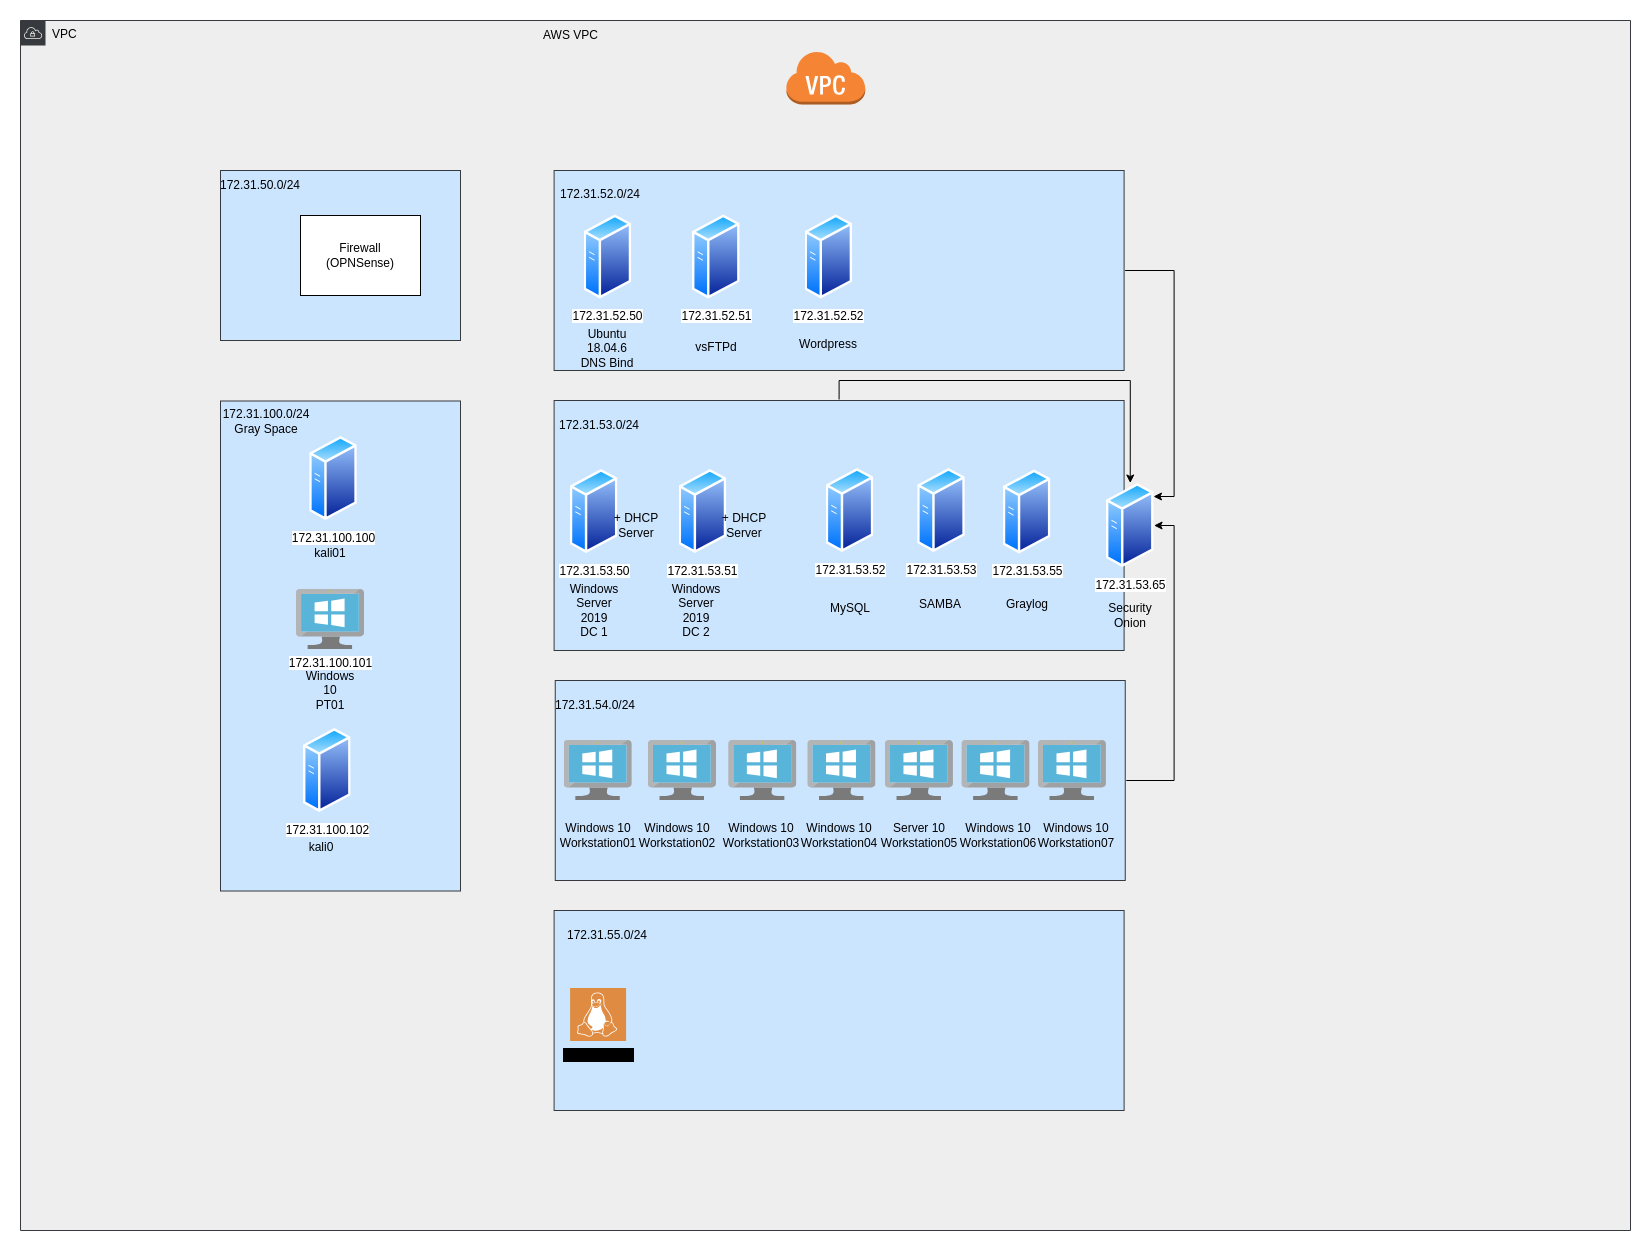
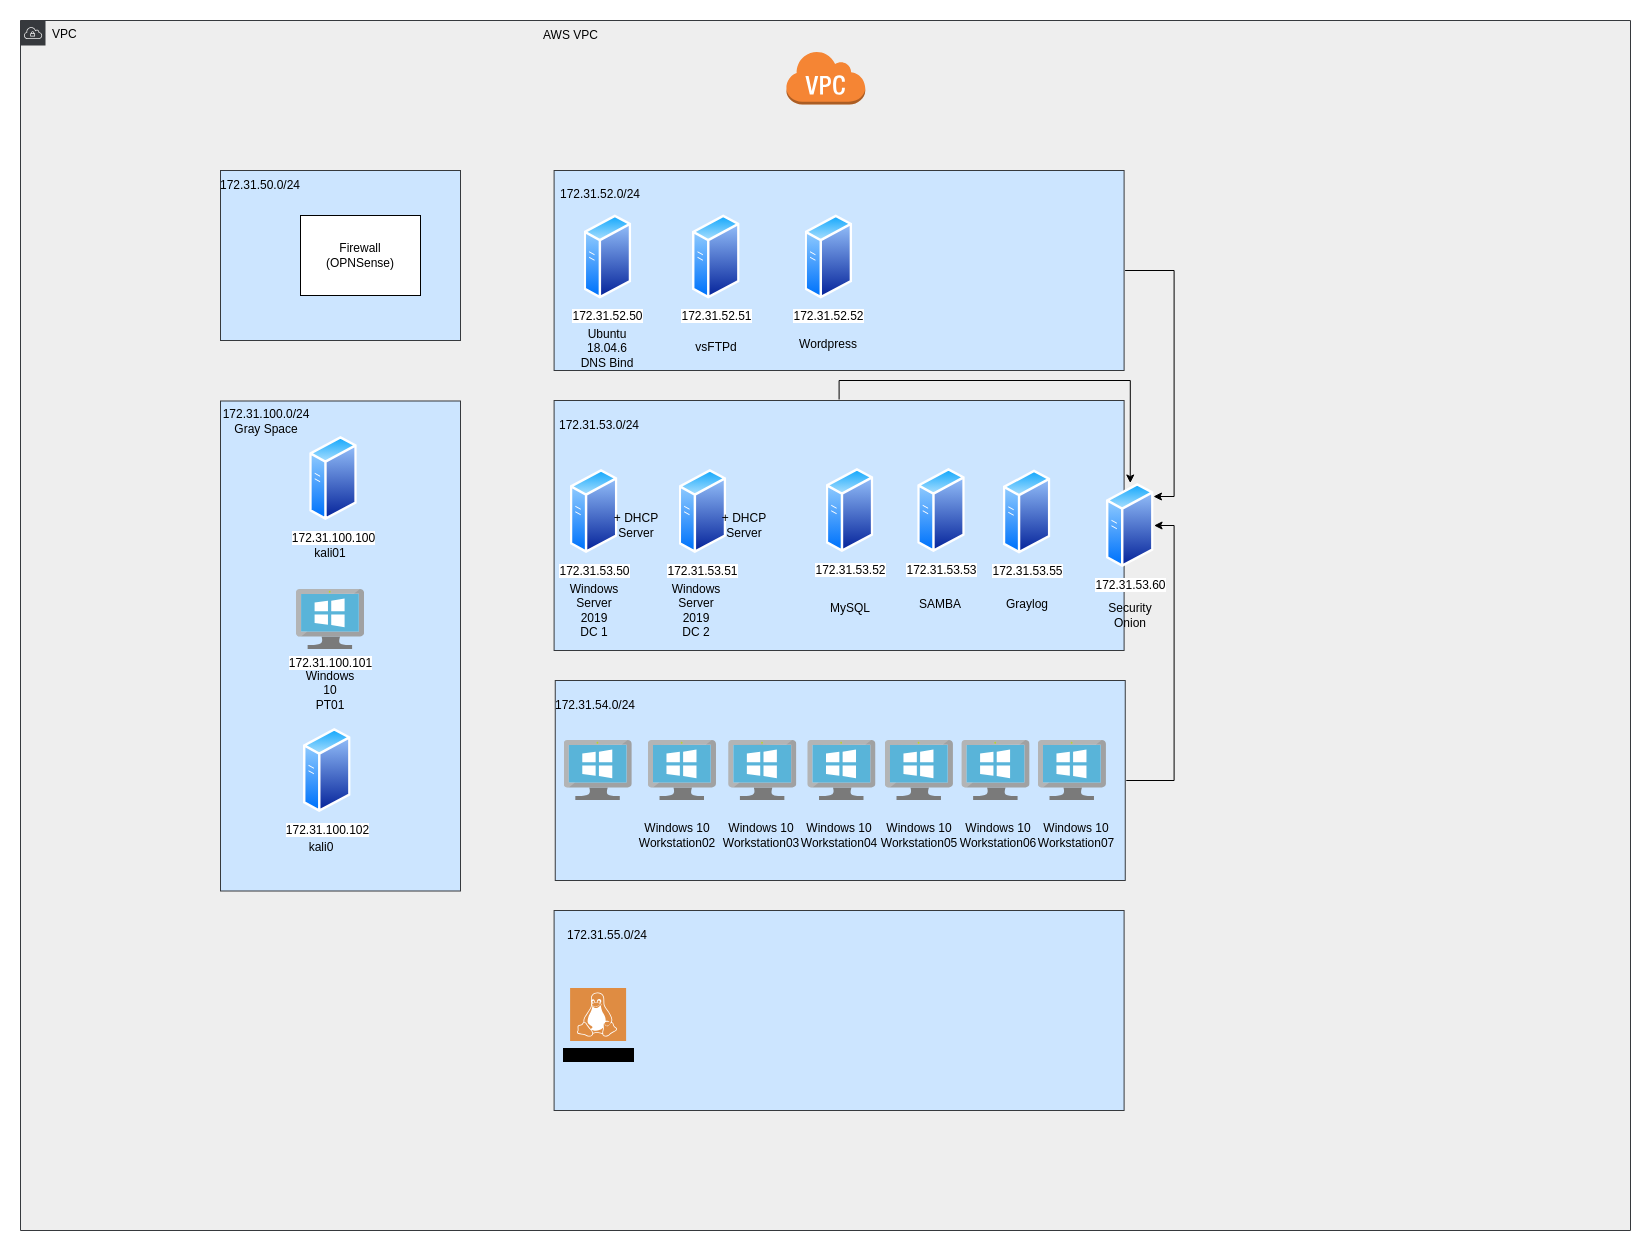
(1131, 586) -> (1131, 586)
(598, 836) -> none
(920, 836) -> (920, 836)
